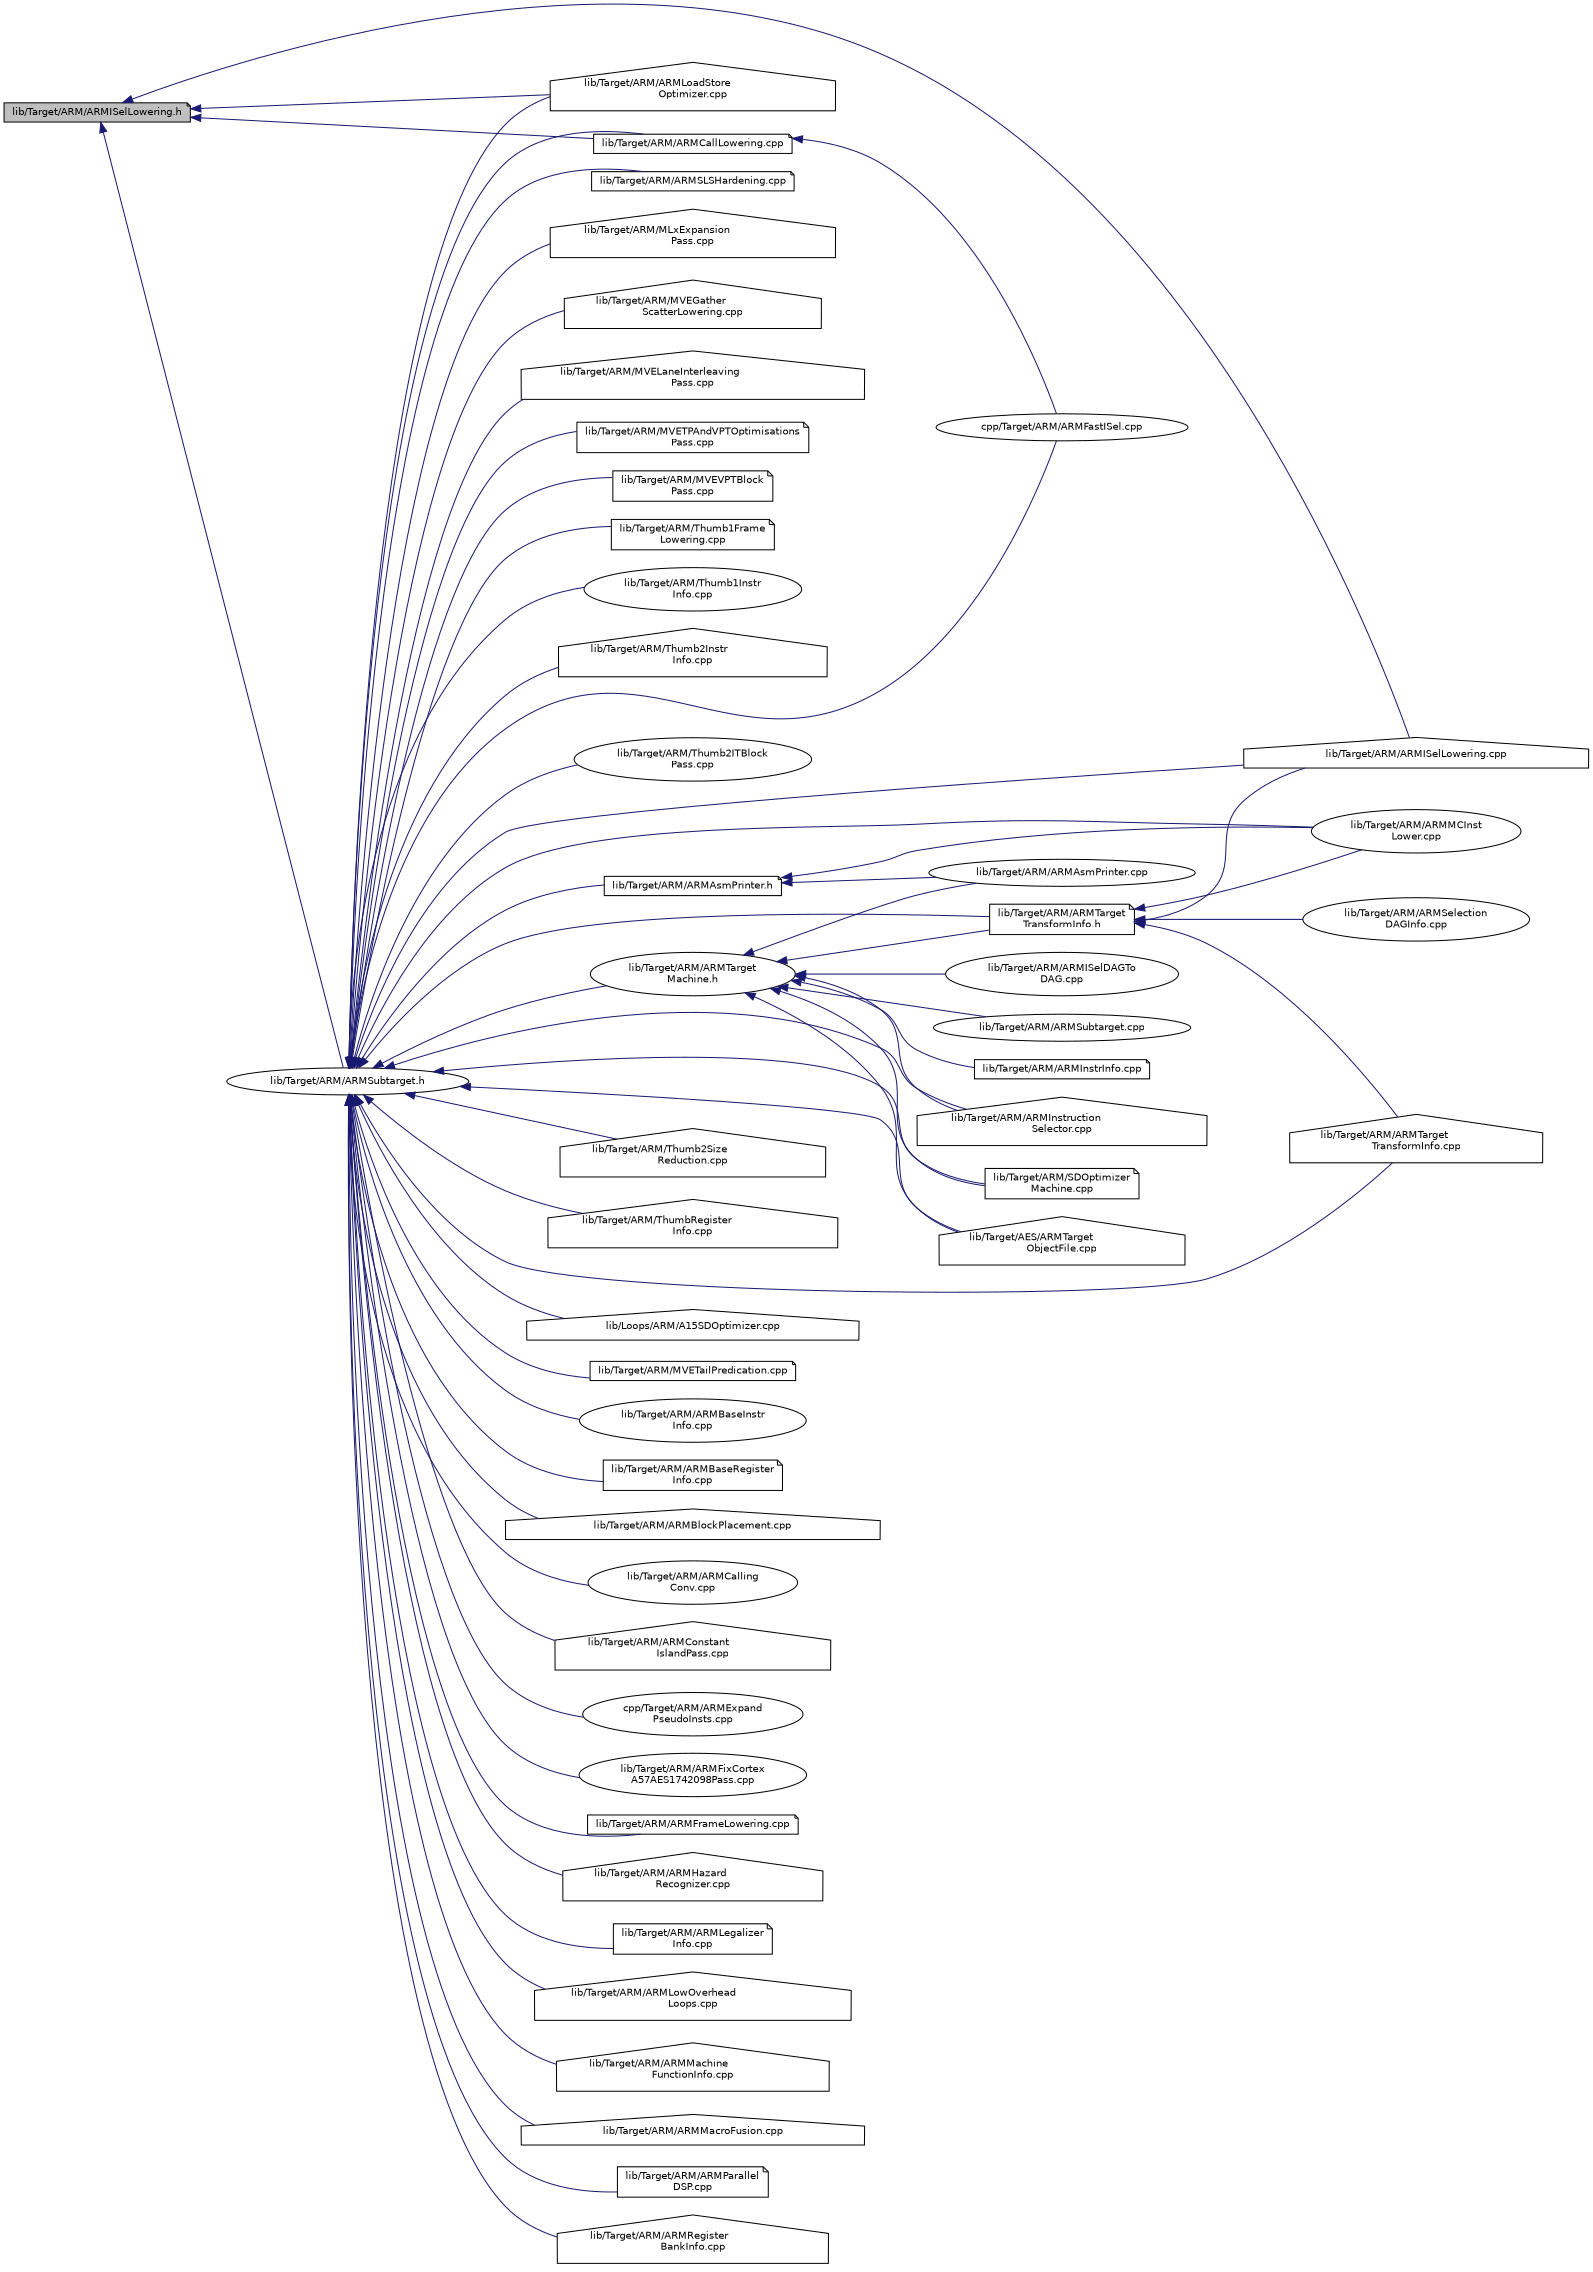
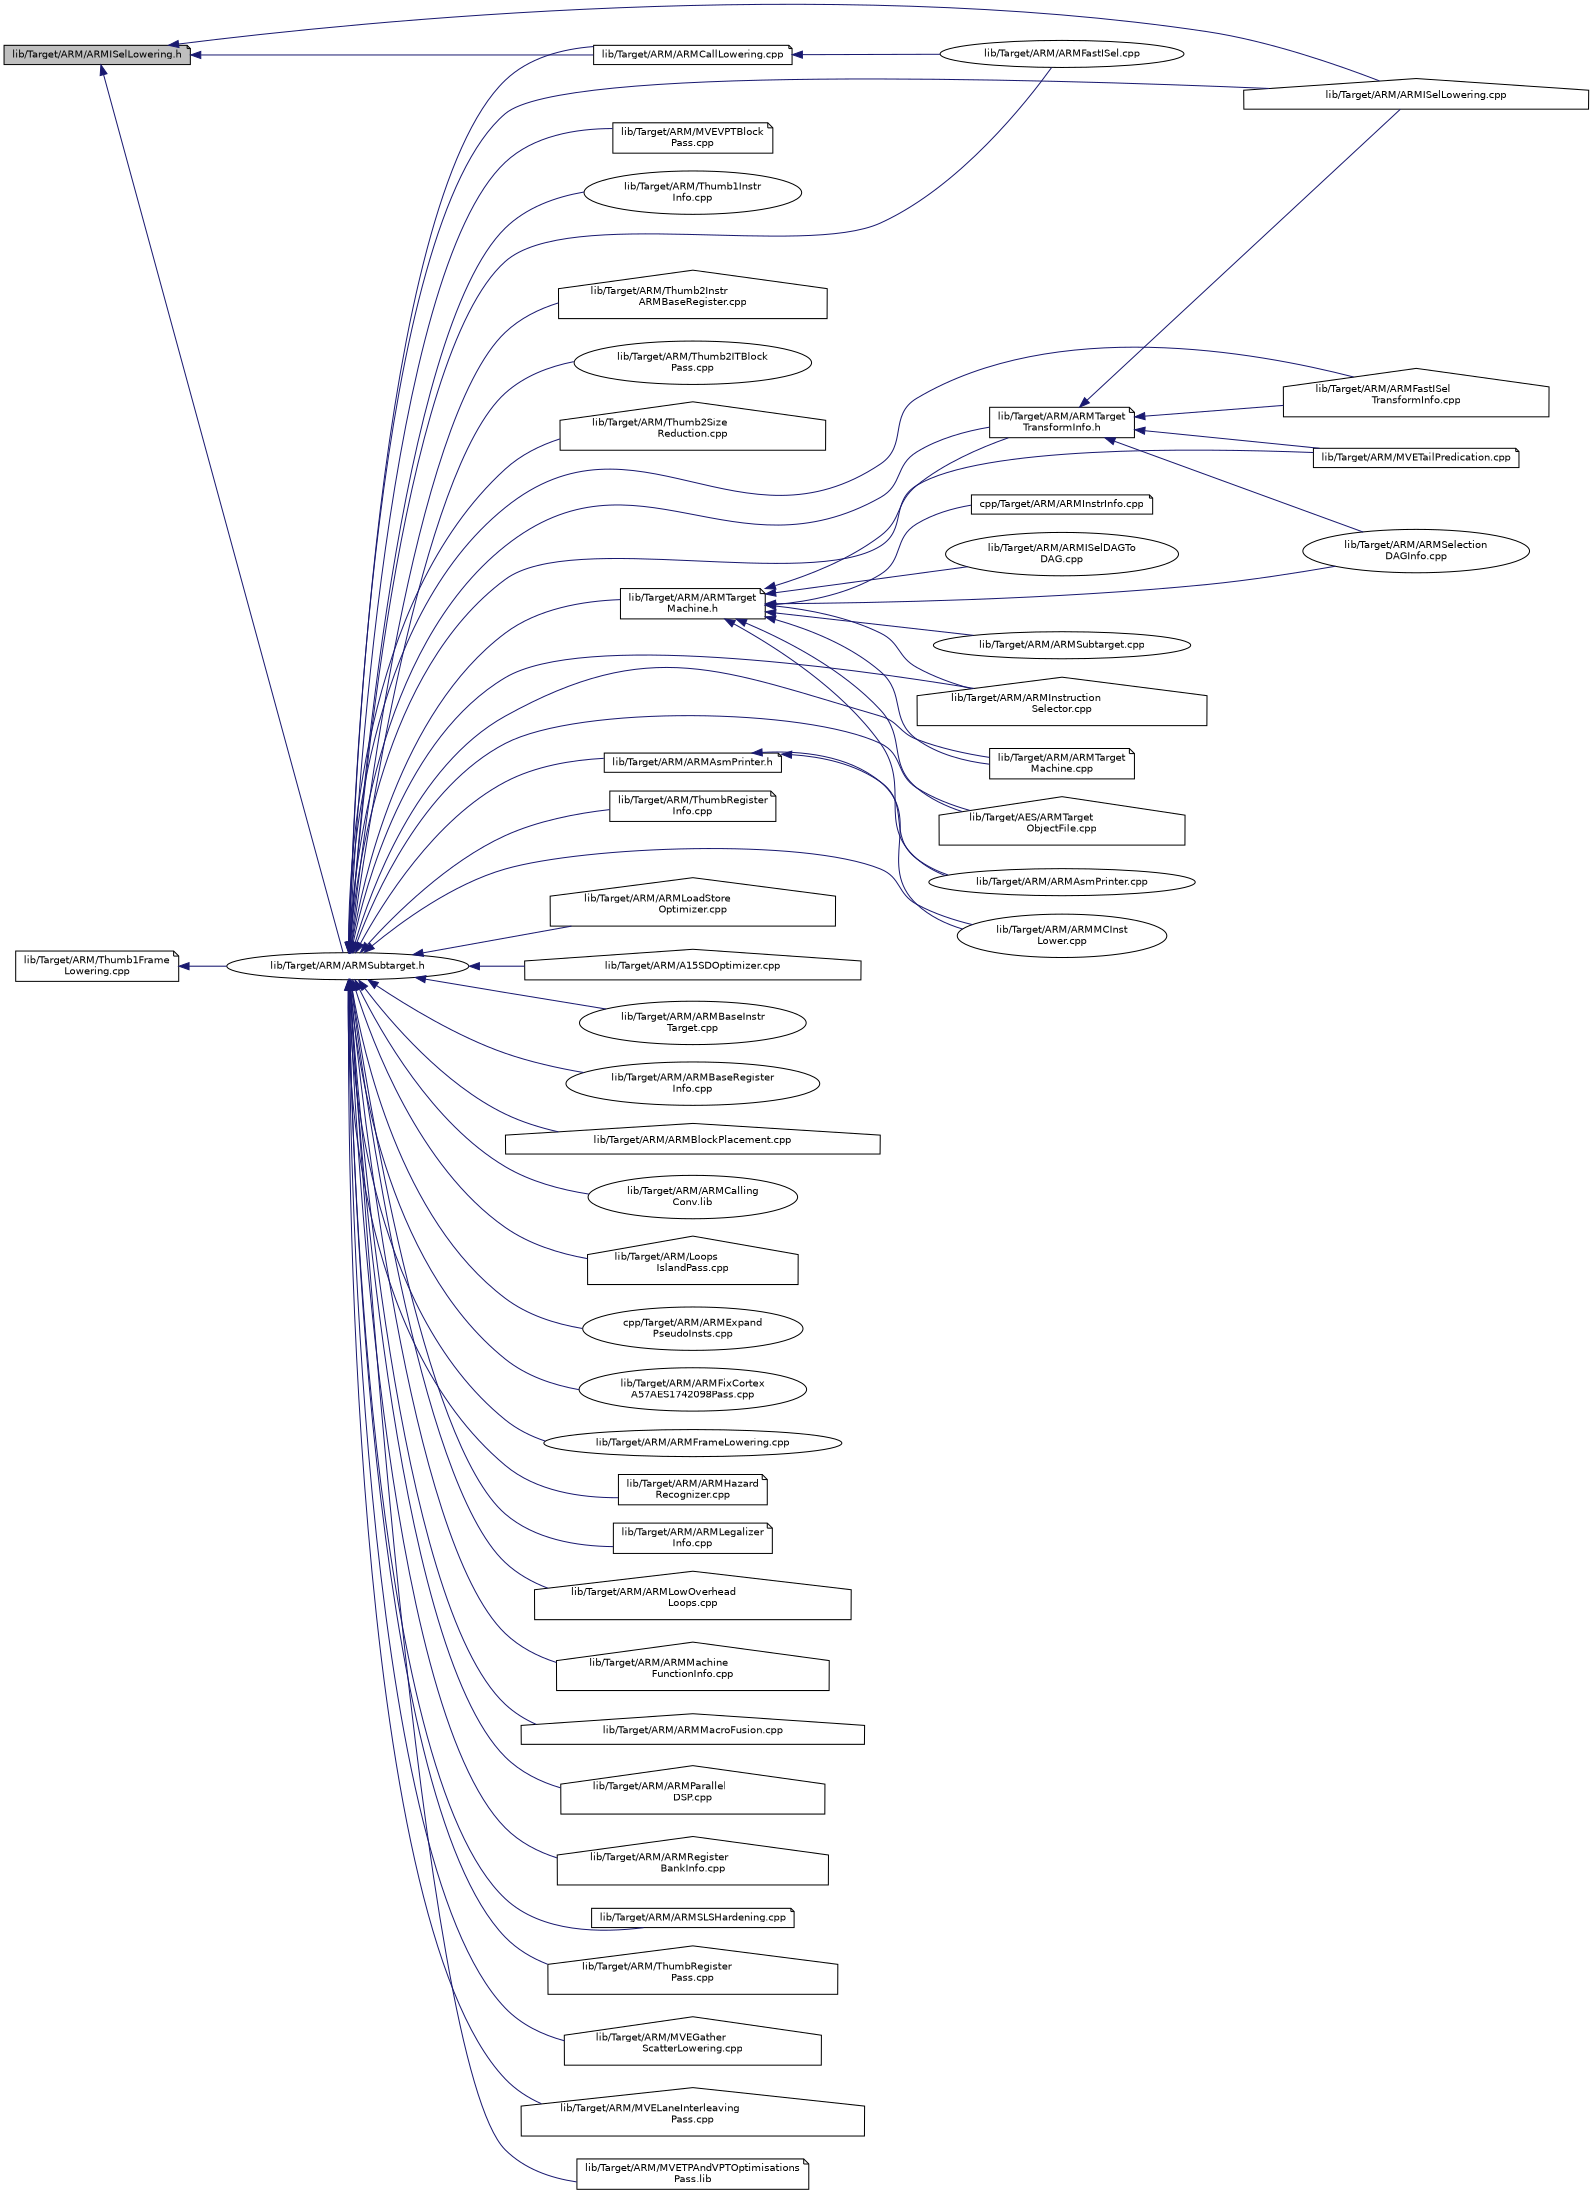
(376, 102) -> none
(693, 236) -> (693, 1973)
(1062, 427) -> (1062, 54)
(693, 438) -> (693, 2174)
none -> (1056, 596)
(693, 655) -> (693, 297)
(415, 761) -> (208, 966)
(1254, 883) -> (1232, 440)
(693, 974) -> (693, 604)
(1062, 1069) -> (1062, 505)
(1416, 1141) -> (1416, 395)
(1062, 1184) -> (1062, 764)
(693, 1226) -> (693, 806)
(693, 1326) -> (693, 966)
(693, 1421) -> (693, 1023)
(693, 1475) -> (693, 1084)
(693, 1583) -> (693, 1197)
(693, 1648) -> (693, 1263)
(693, 1825) -> (693, 1443)
(693, 1879) -> (693, 1490)
(693, 2182) -> (693, 1792)
